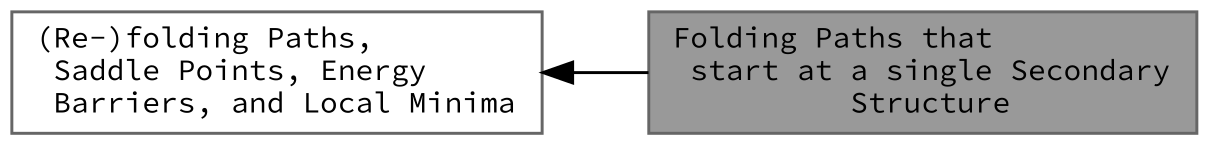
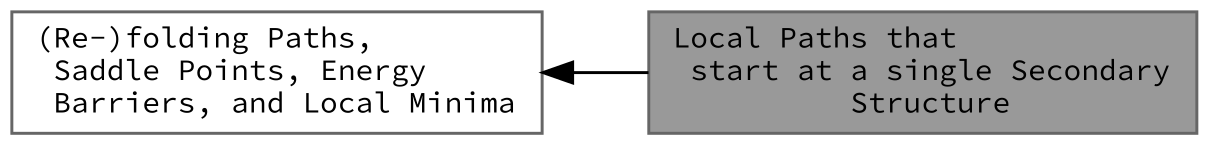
(923, 73) -> (923, 73)
